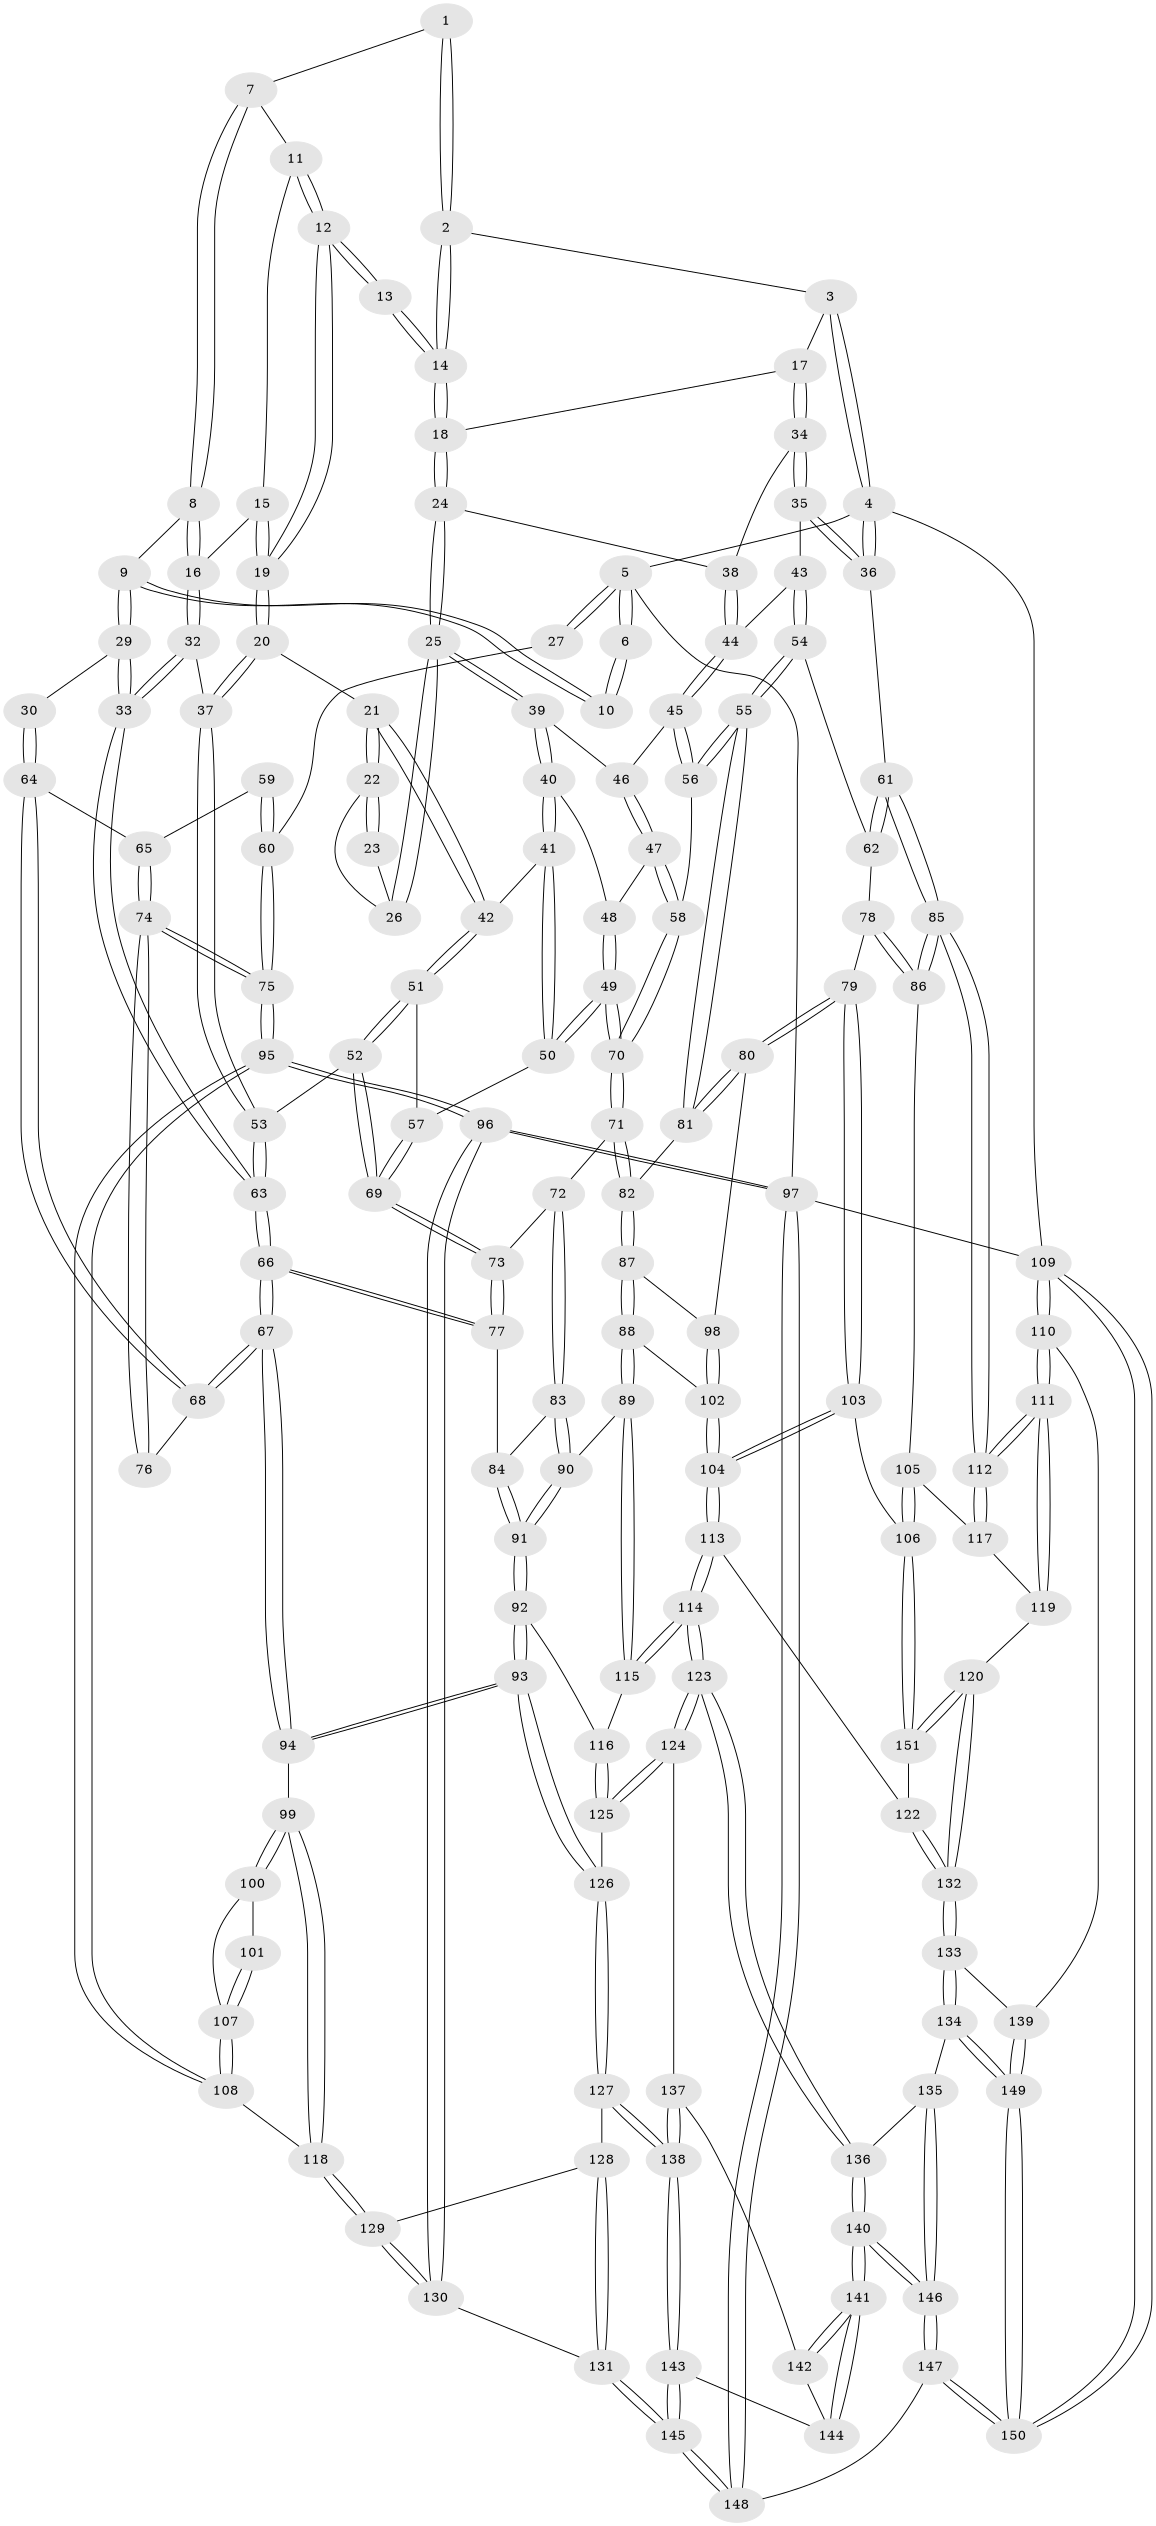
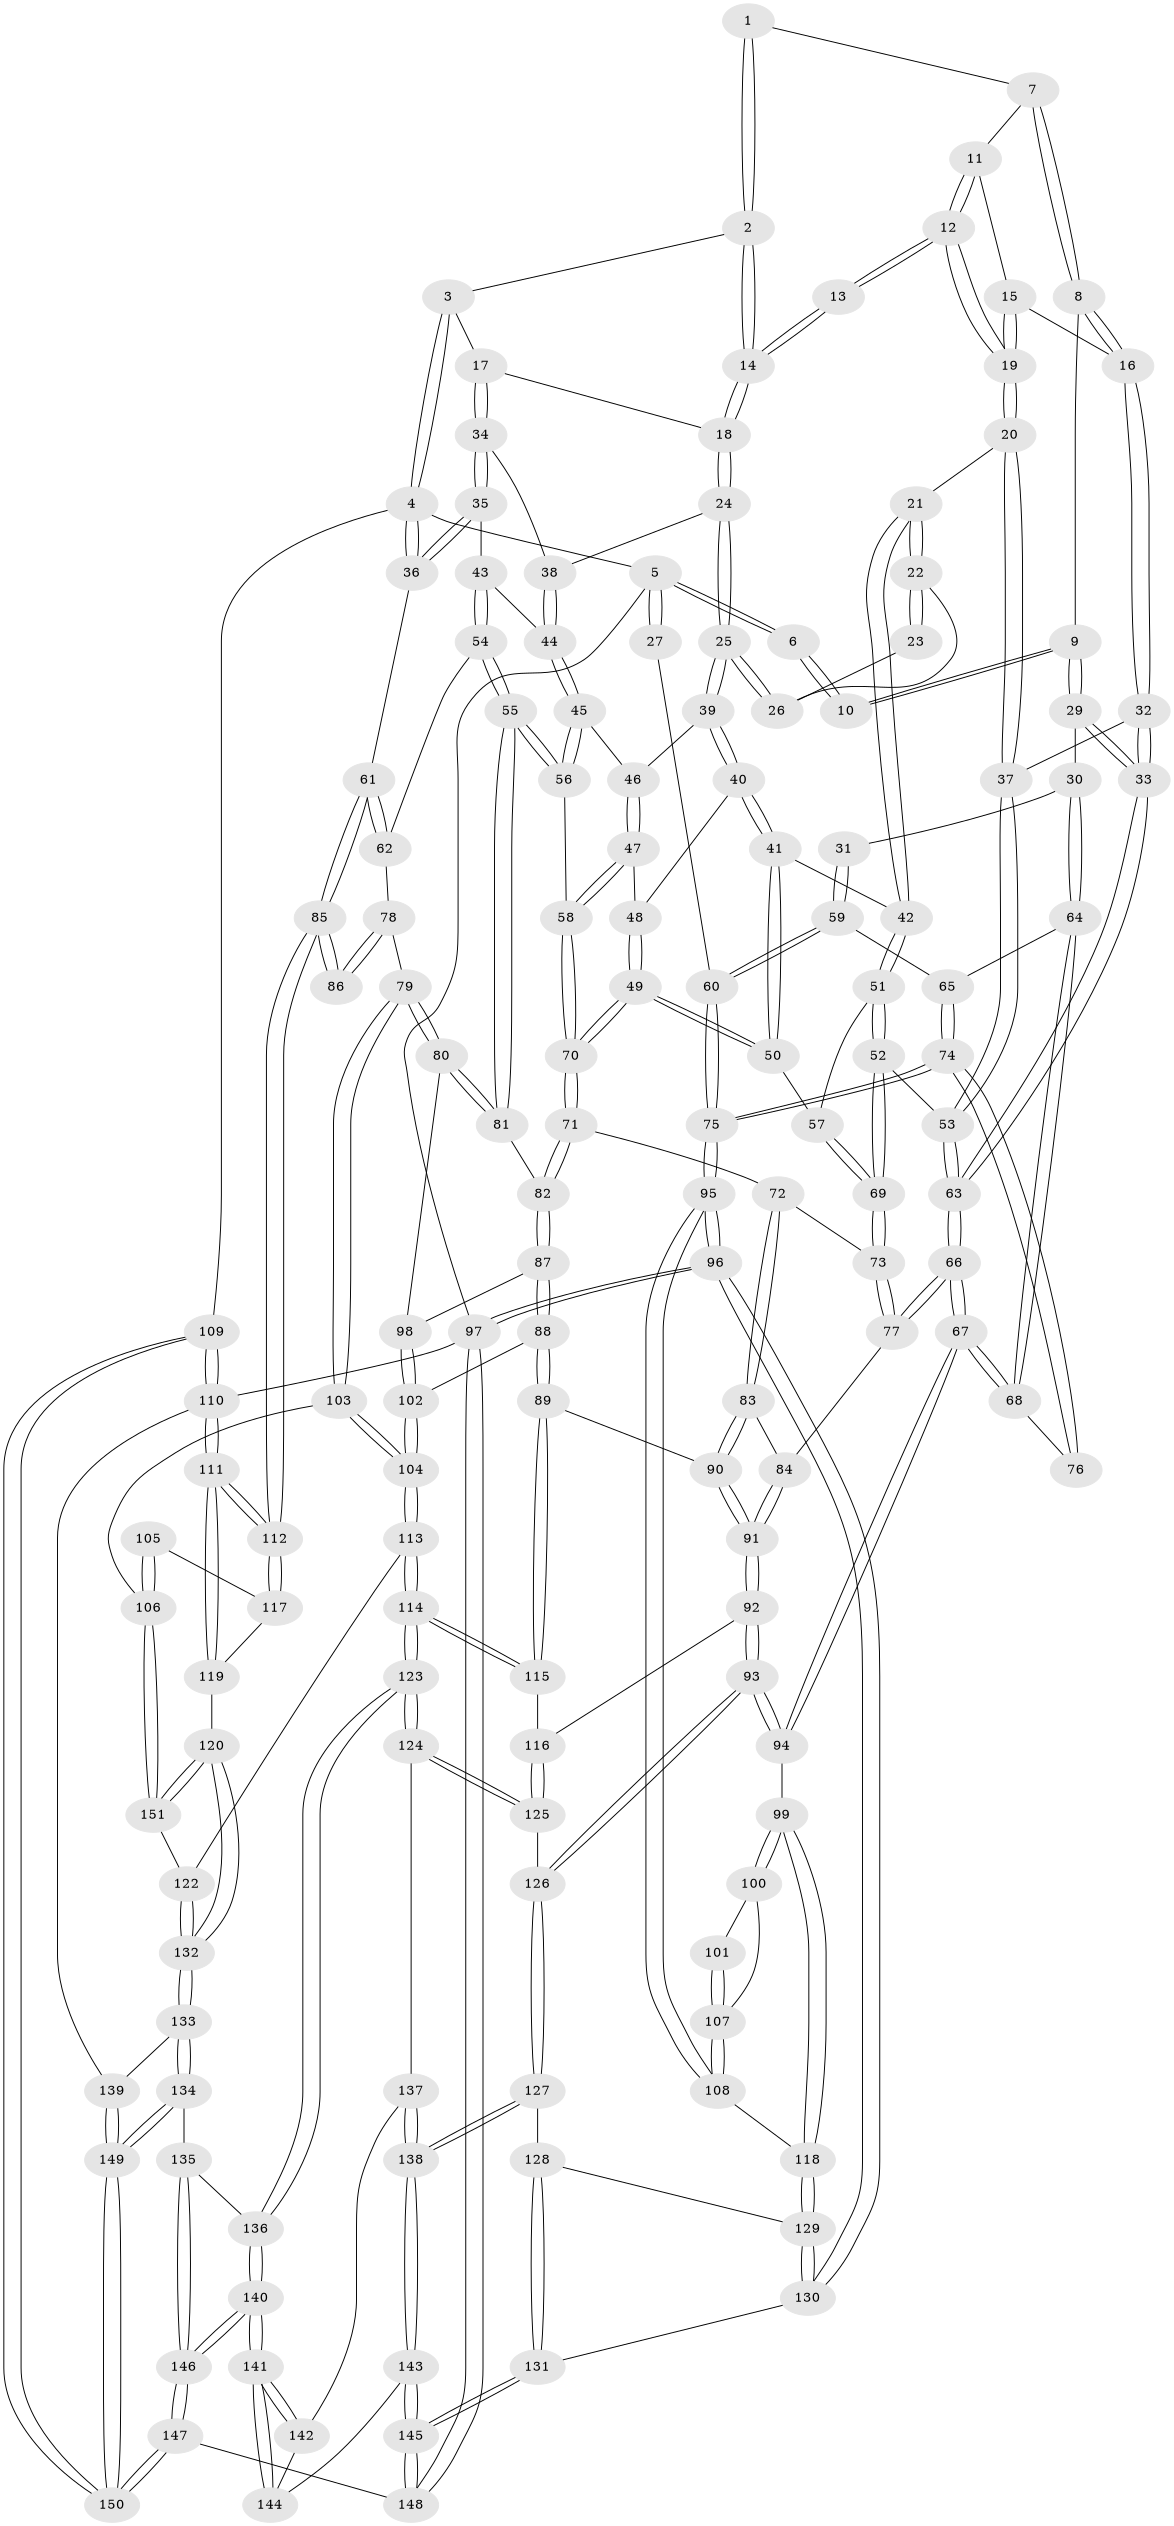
none -> (844, 849)
(914, 1217) -> none
(922, 1230) -> (358, 1370)
